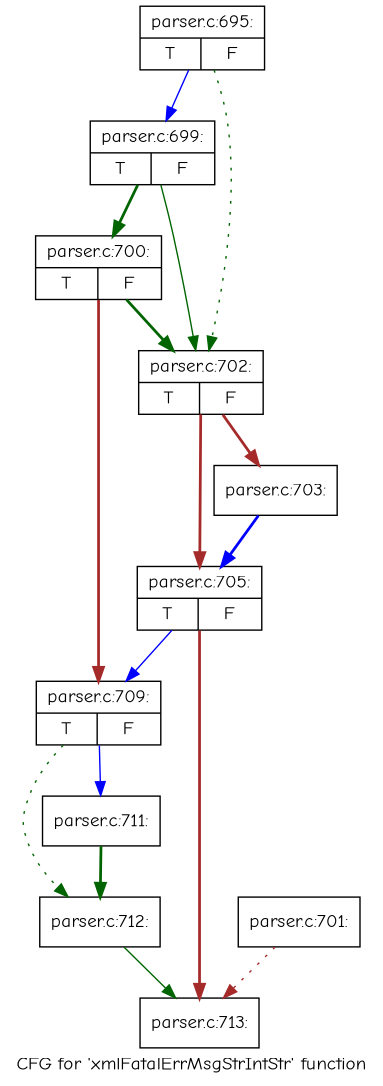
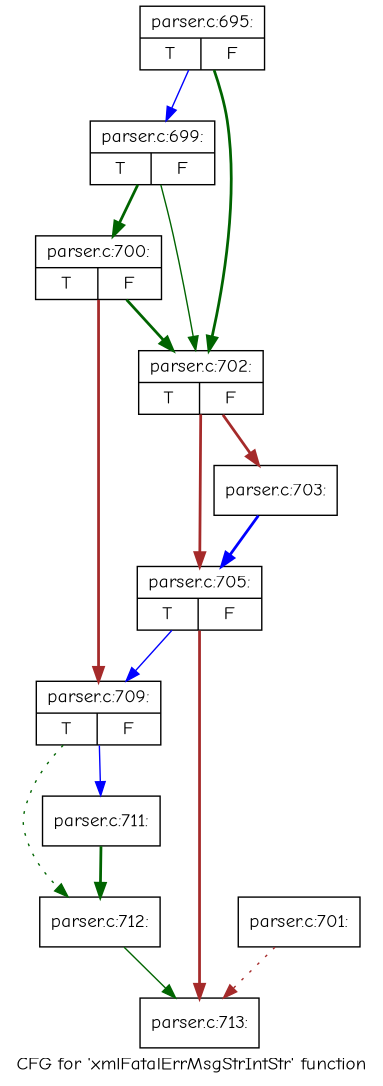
(231, 203) -> (231, 203)
